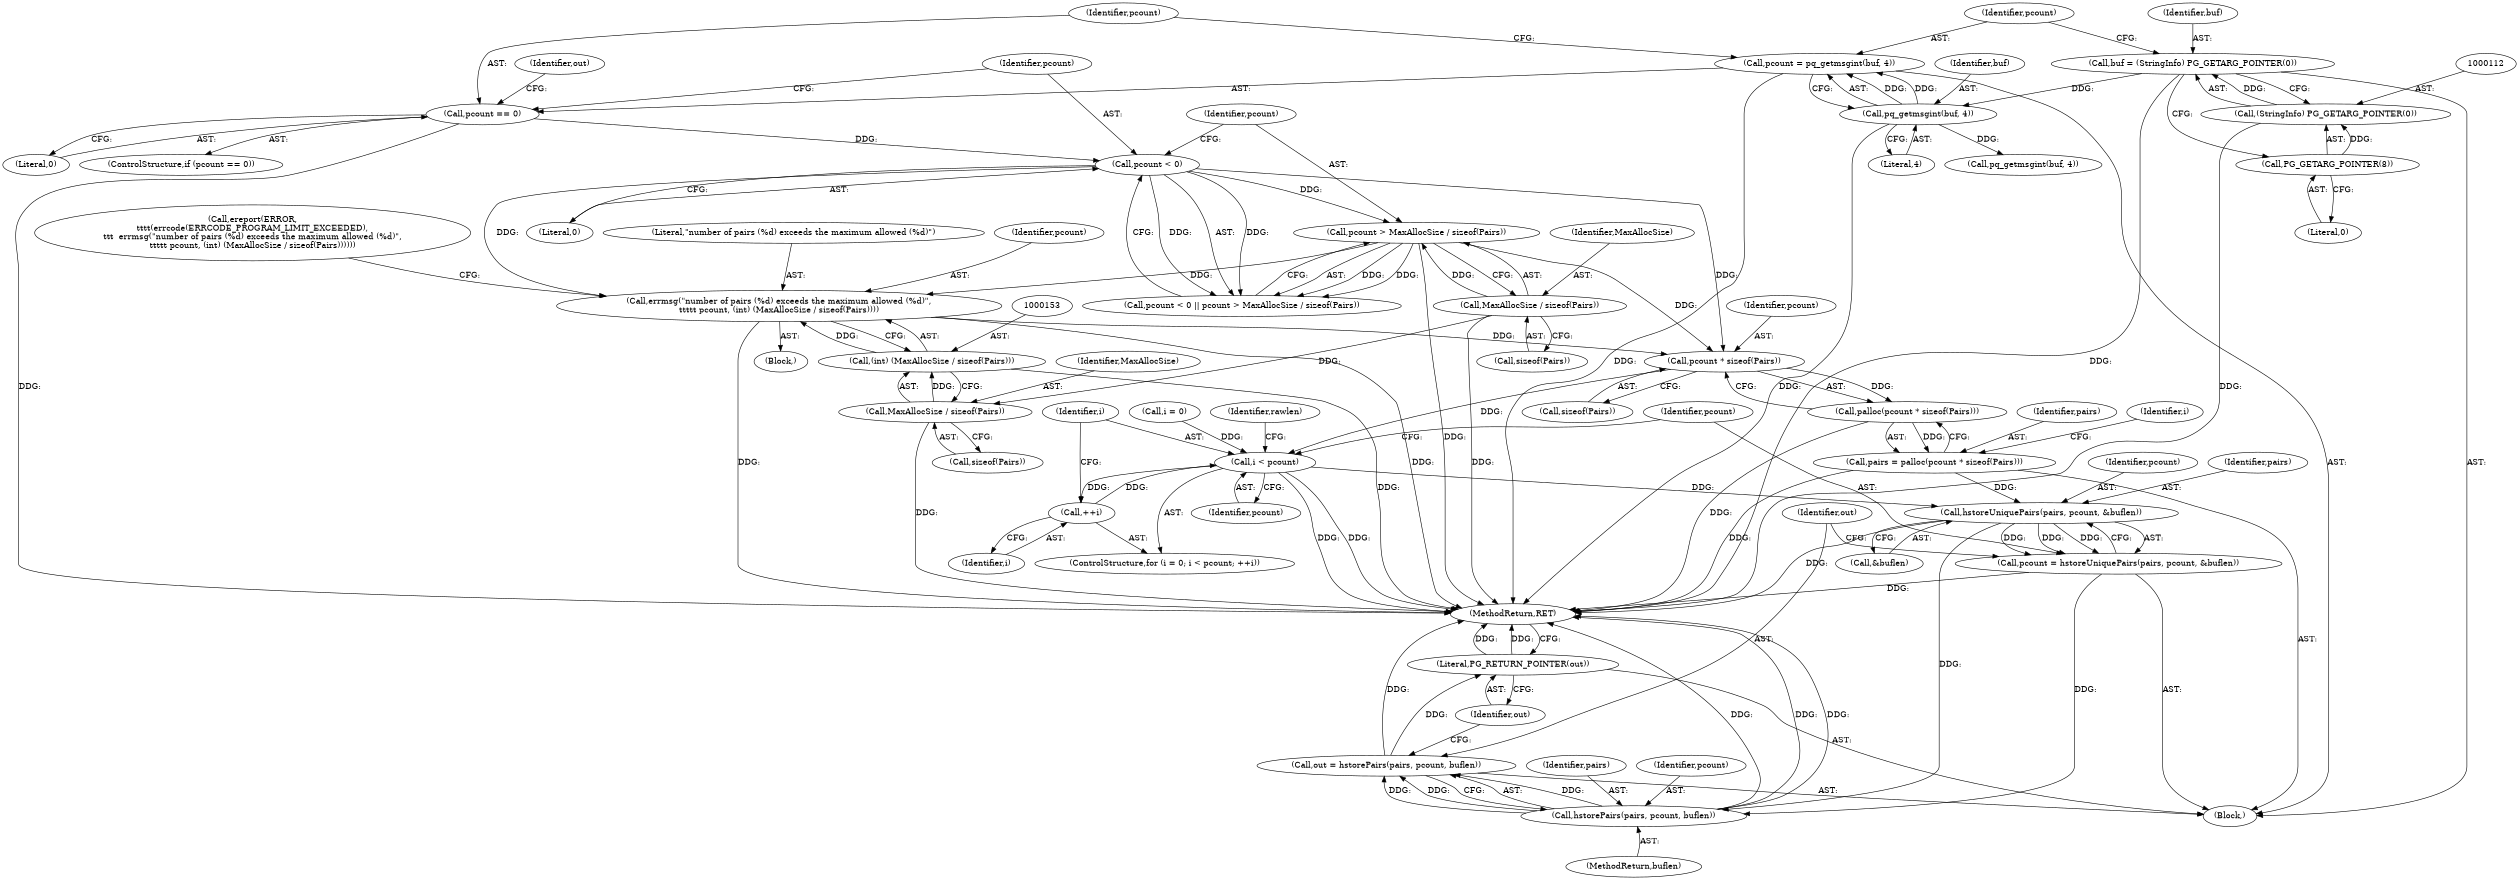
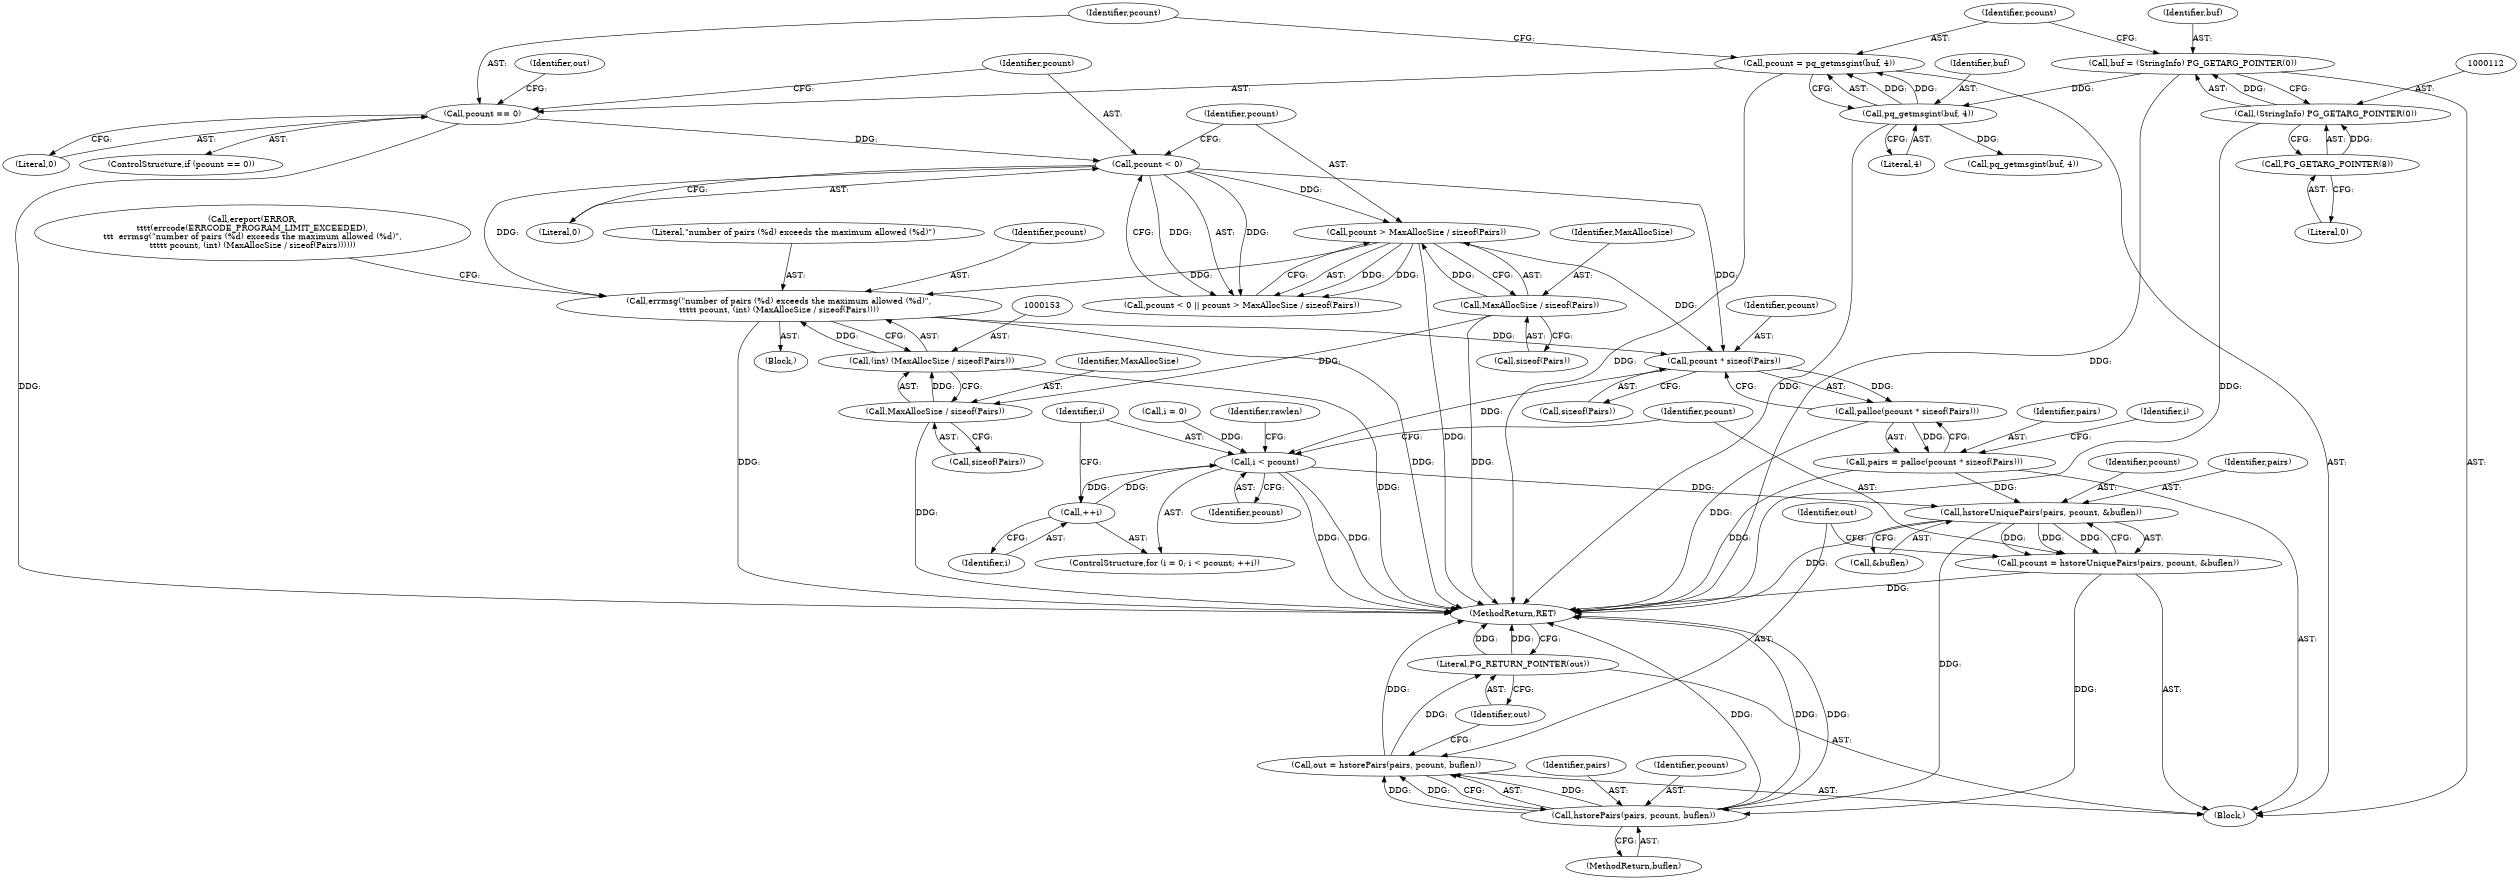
(2189, 136) -> (2289, 137)
none -> (1615, 839)
